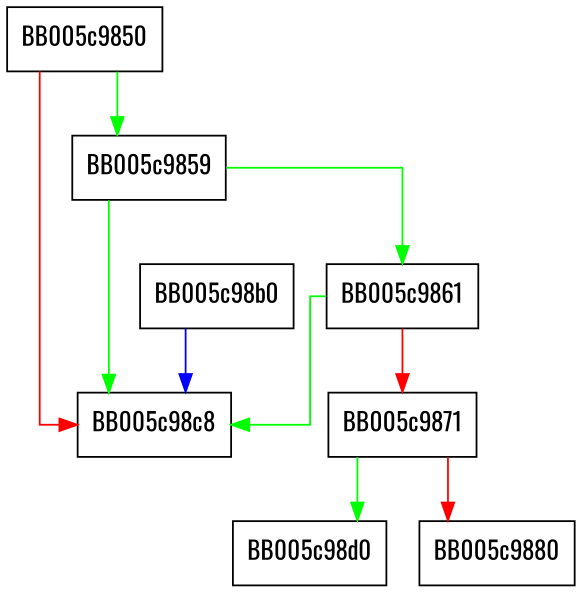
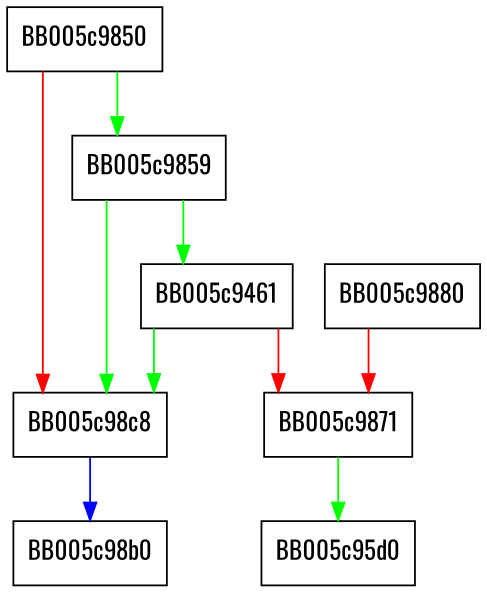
(402, 296) -> (217, 296)
(186, 351) -> (90, 480)
(448, 480) -> (369, 351)
(310, 553) -> (338, 553)
